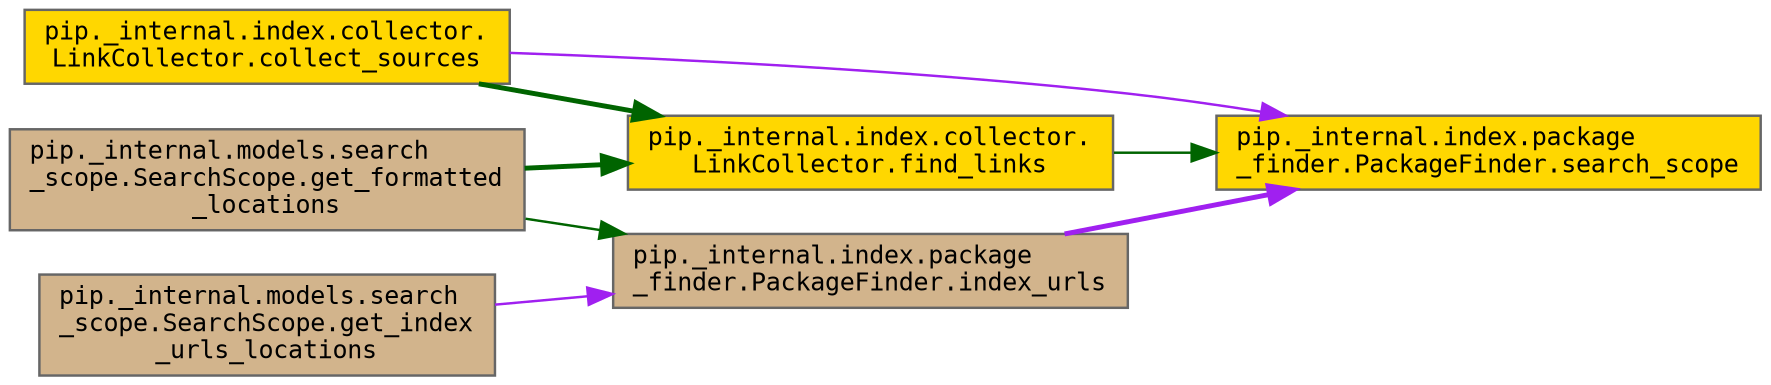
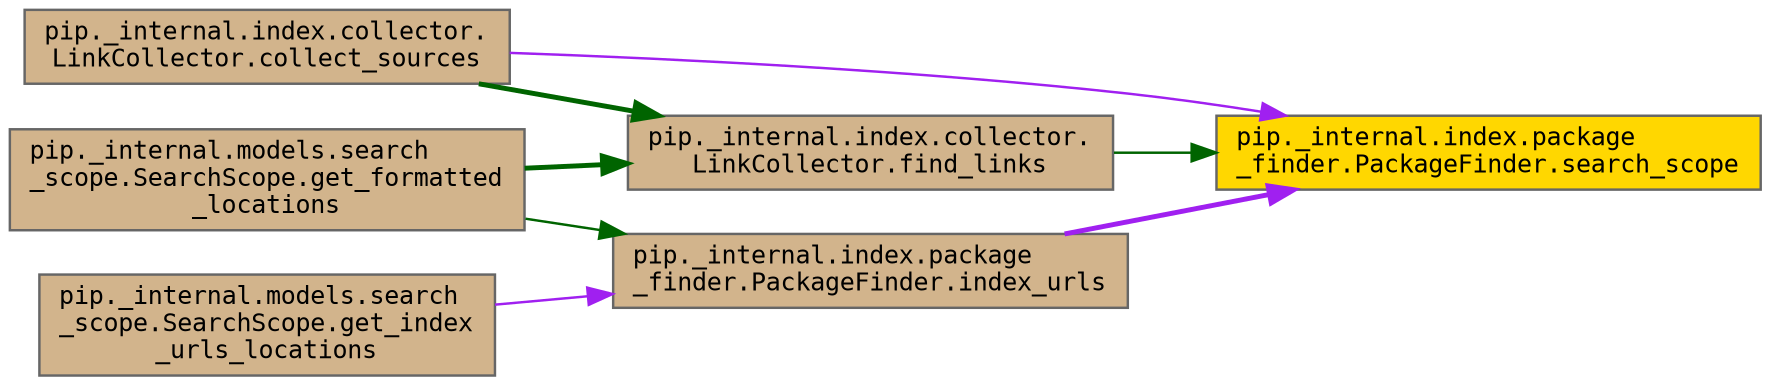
(267, 47) -> (267, 47)
(870, 153) -> (870, 153)
